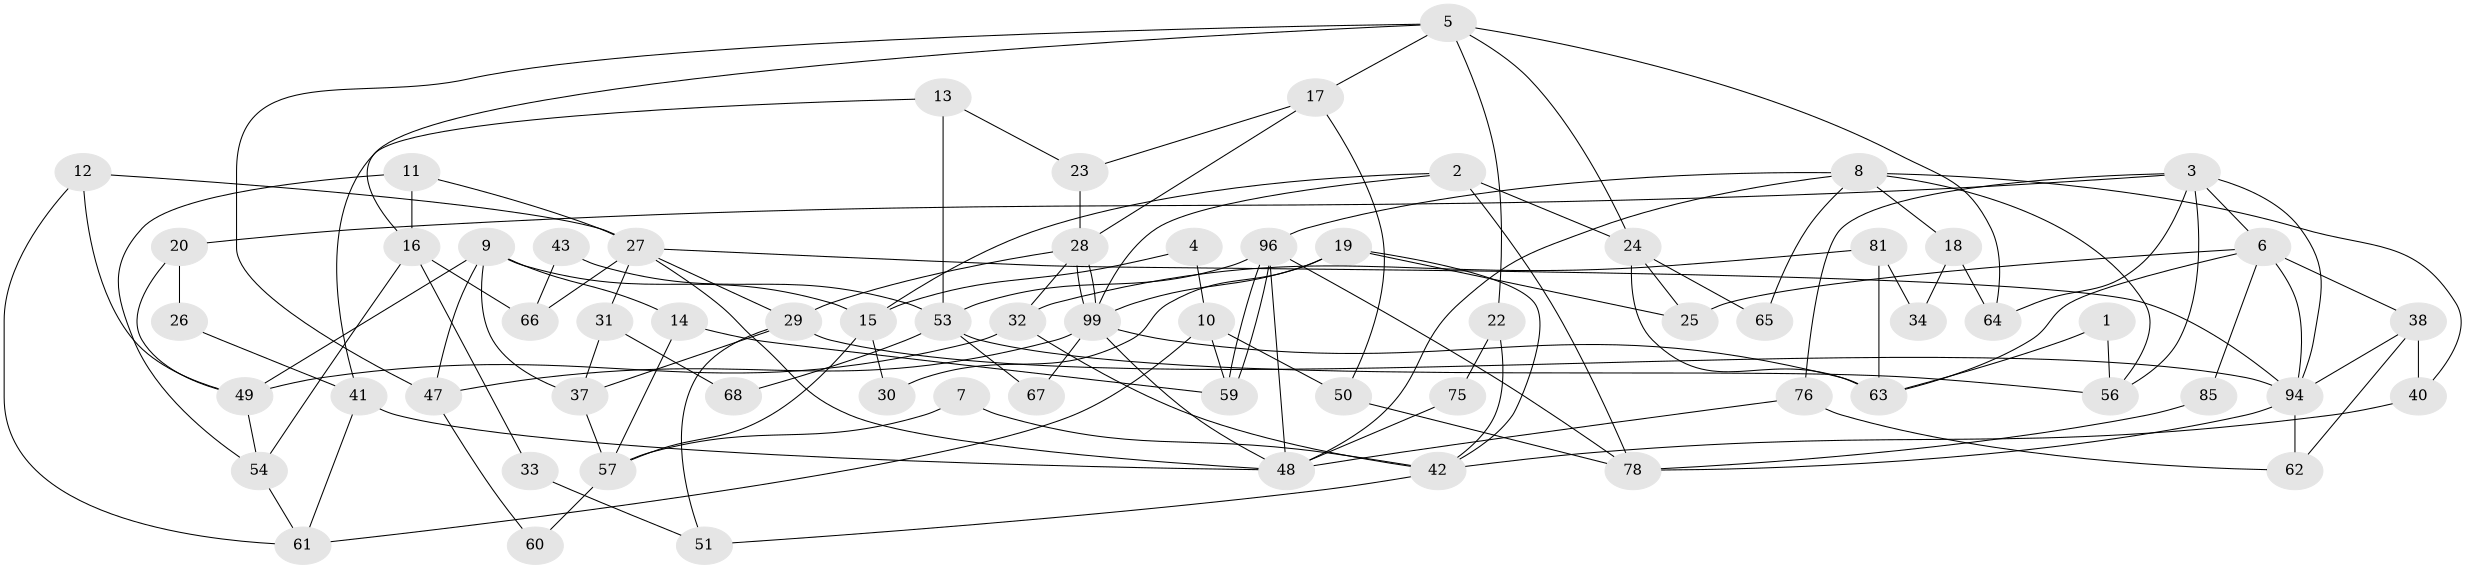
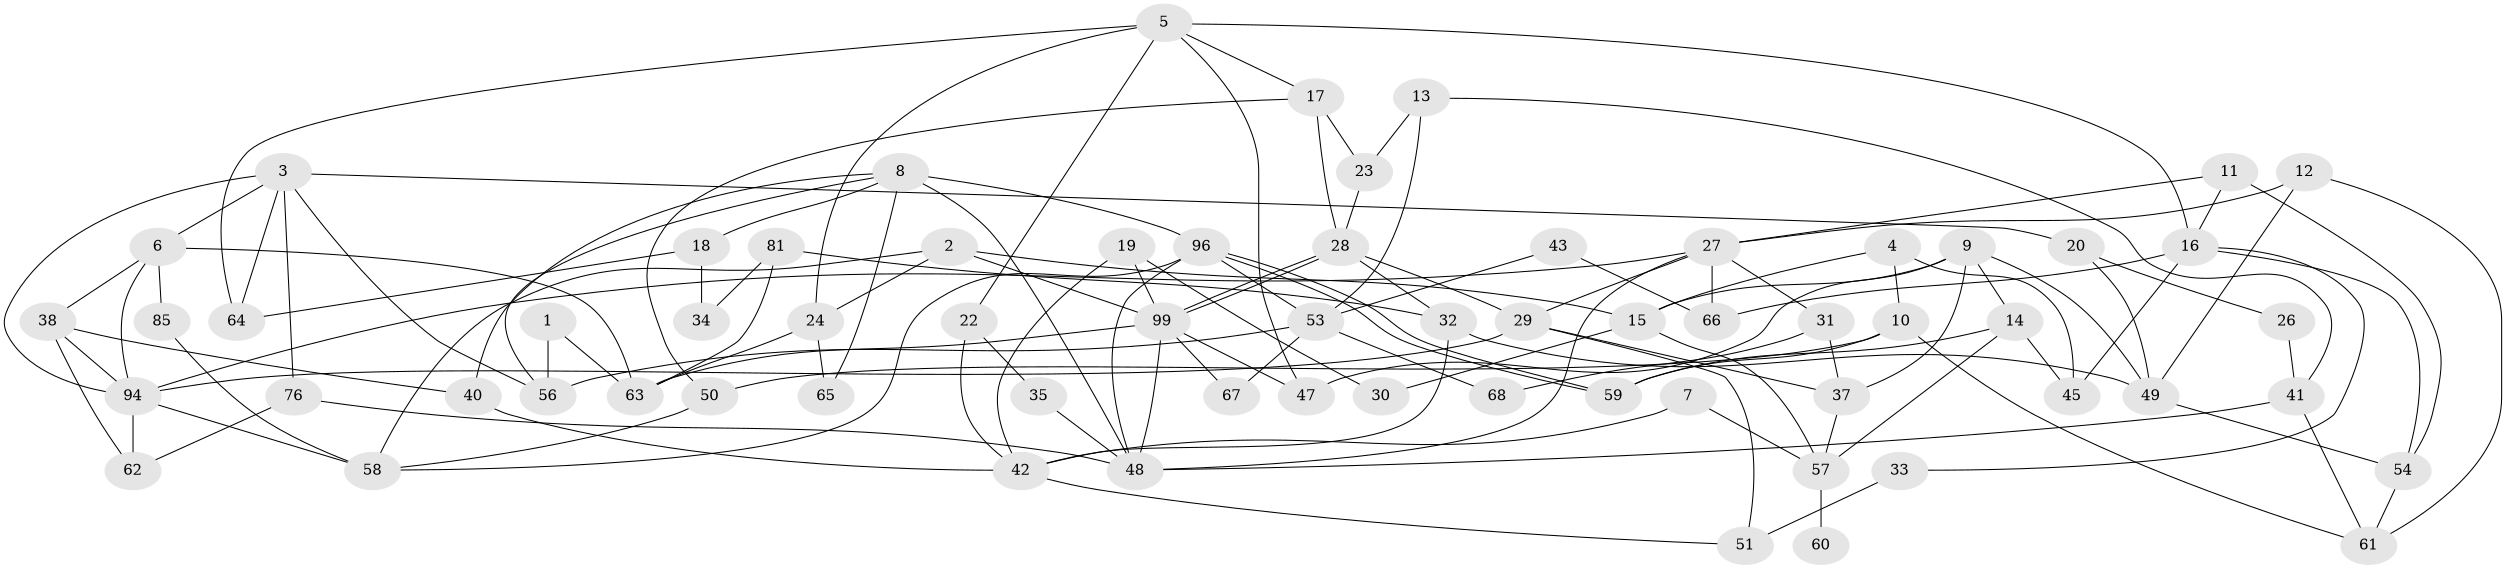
(1690, 322) -> none
(1458, 396) -> (1039, 396)
none -> (2072, 396)
(1633, 471) -> (373, 471)
(481, 473) -> none
